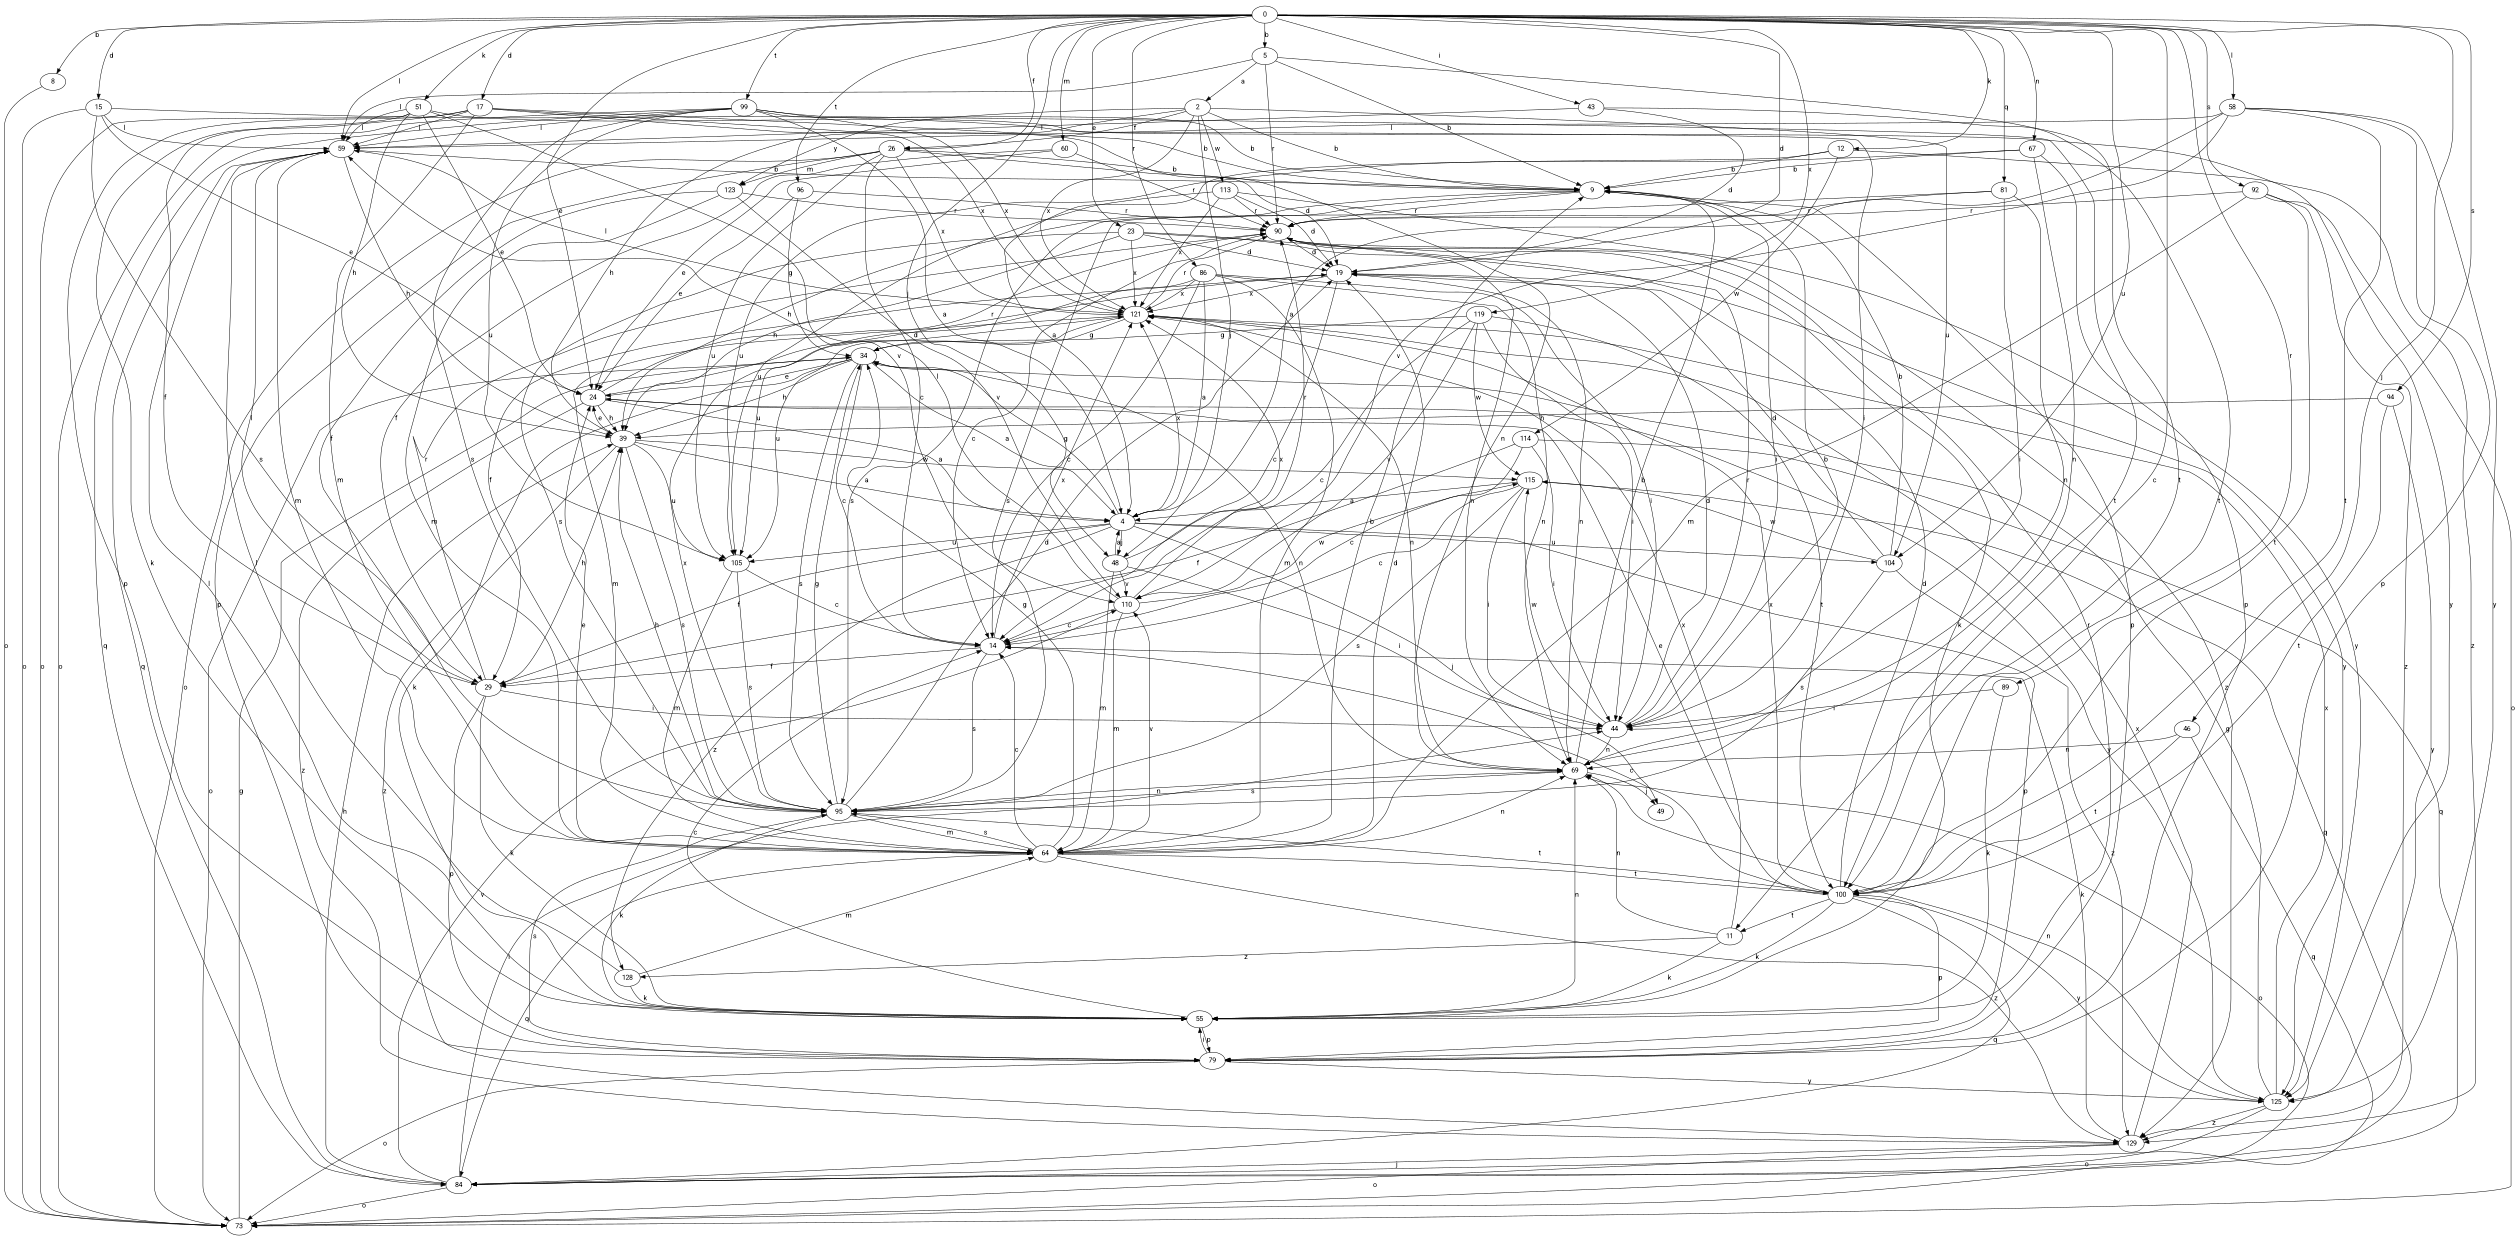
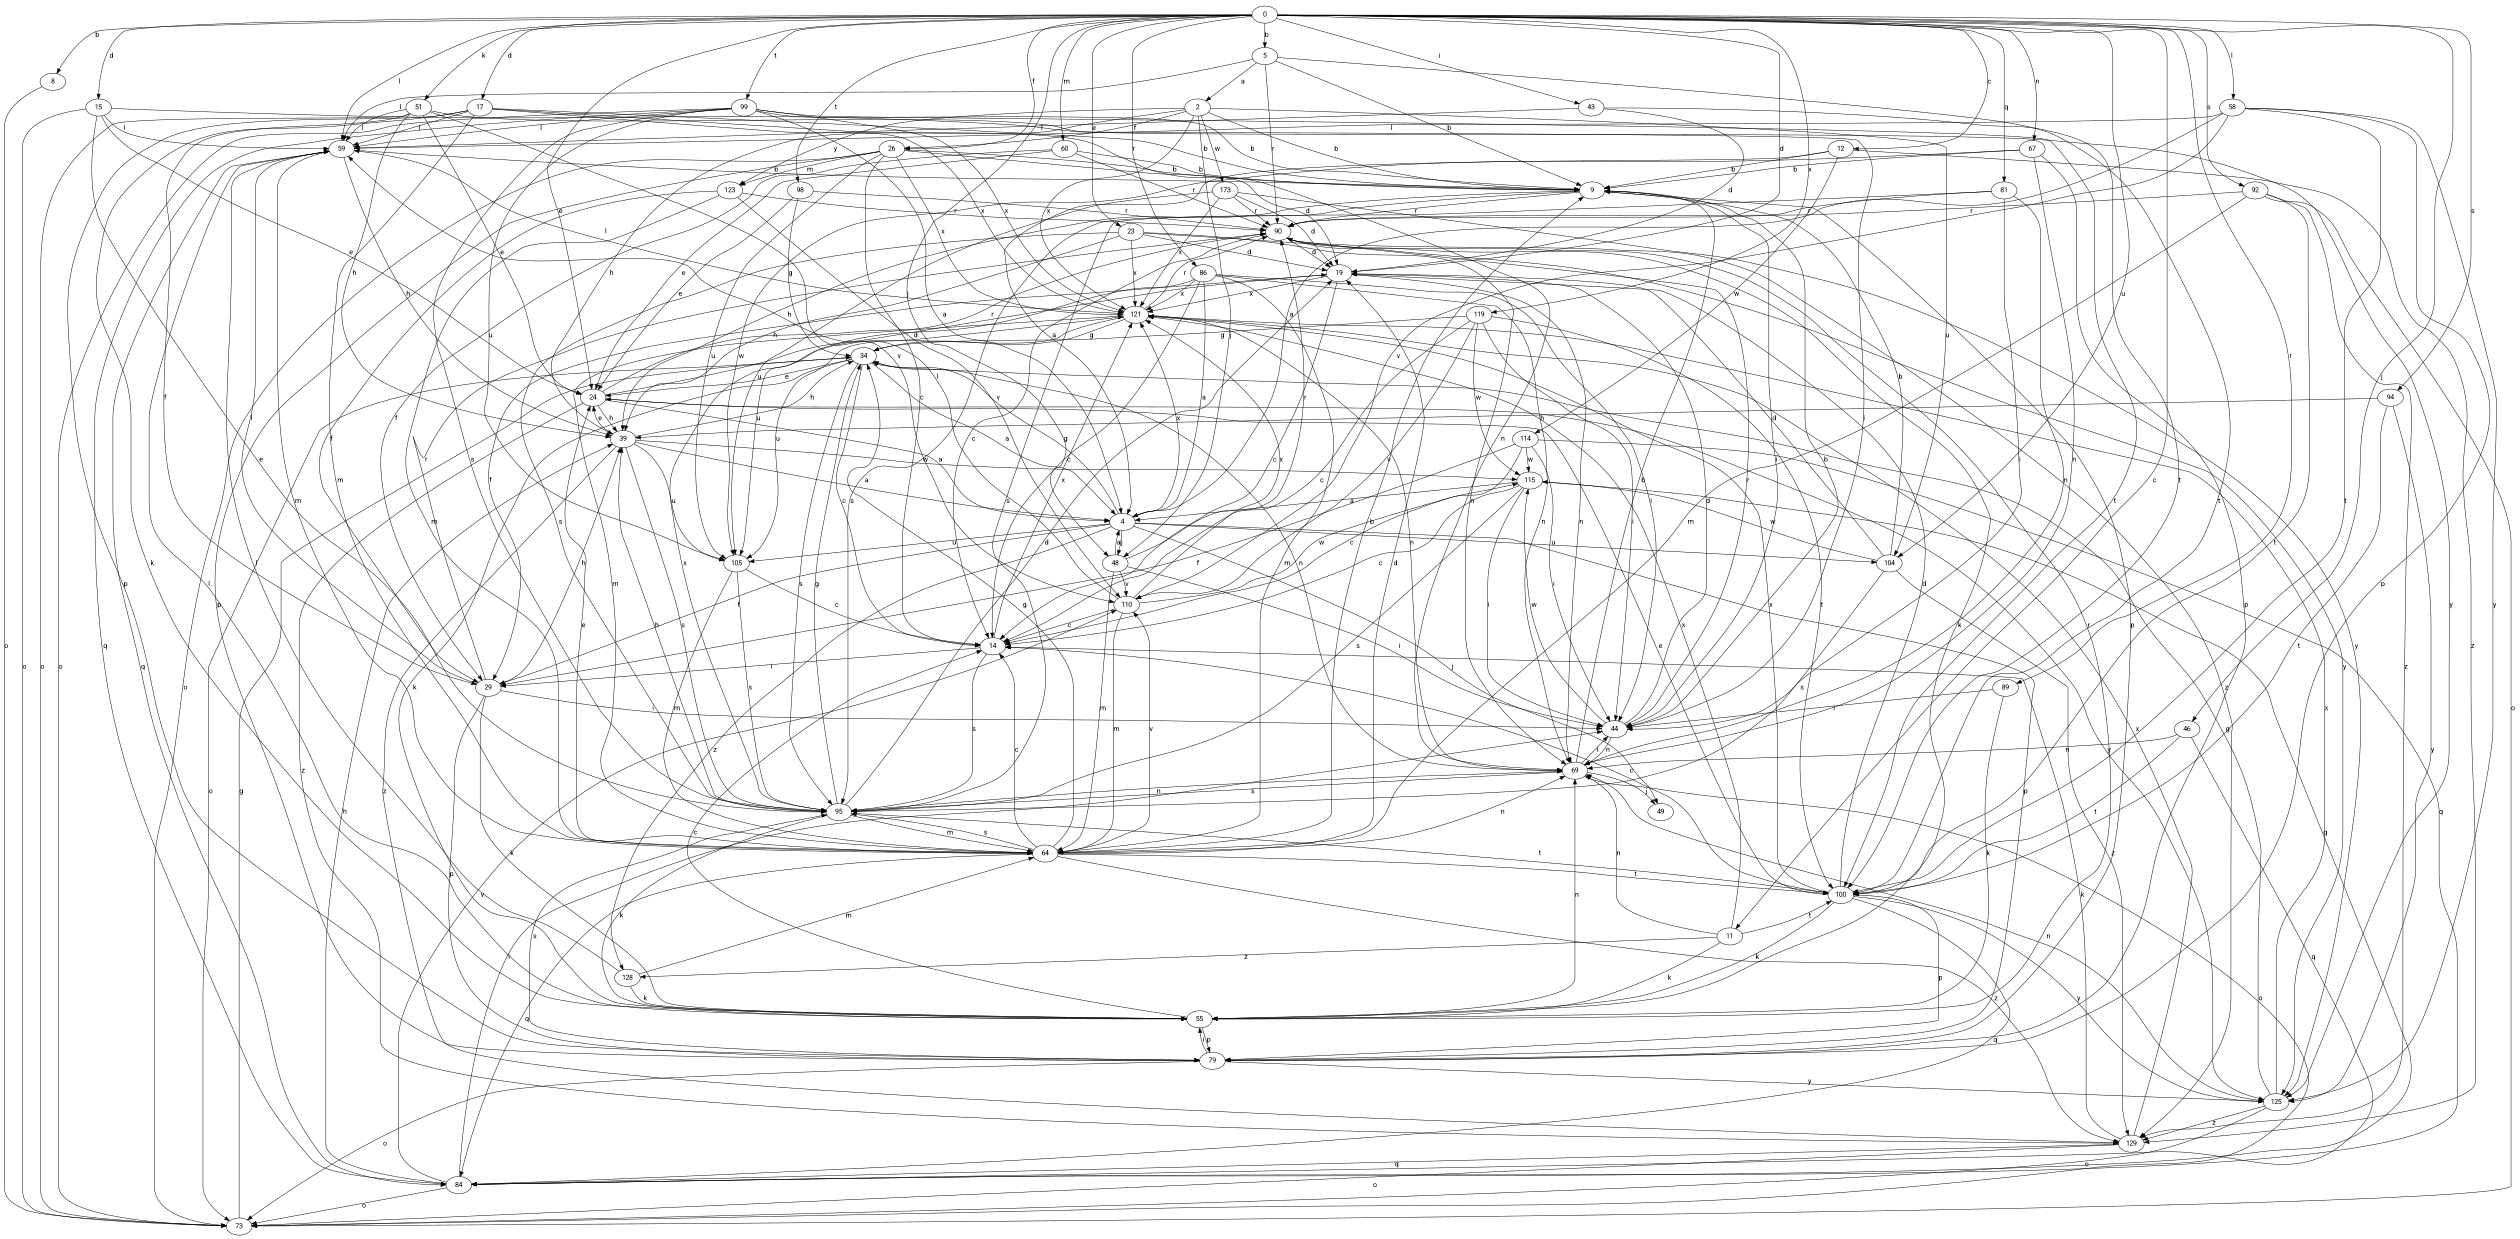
(1989, 82) -> (1989, 82)
none -> (1324, 184)
(800, 190) -> (800, 190)
(1225, 190) -> (1225, 190)
(741, 356) -> (741, 356)
(753, 400) -> (749, 415)
none -> (1527, 457)
(261, 460) -> (261, 460)
(772, 667) -> (772, 667)
none -> (1593, 752)
(1787, 914) -> (1786, 922)
(1397, 1164) -> (1397, 1164)
